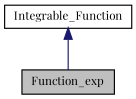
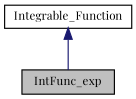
(68, 82) -> (68, 82)
